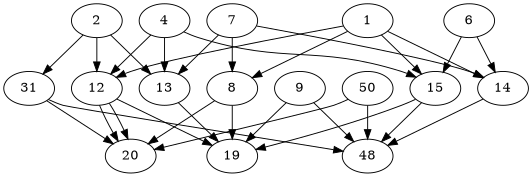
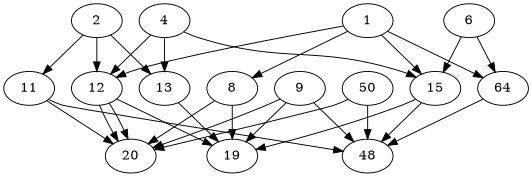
(232, 21) -> none
(29, 88) -> (29, 88)
(503, 88) -> (503, 88)
none -> (222, 123)
